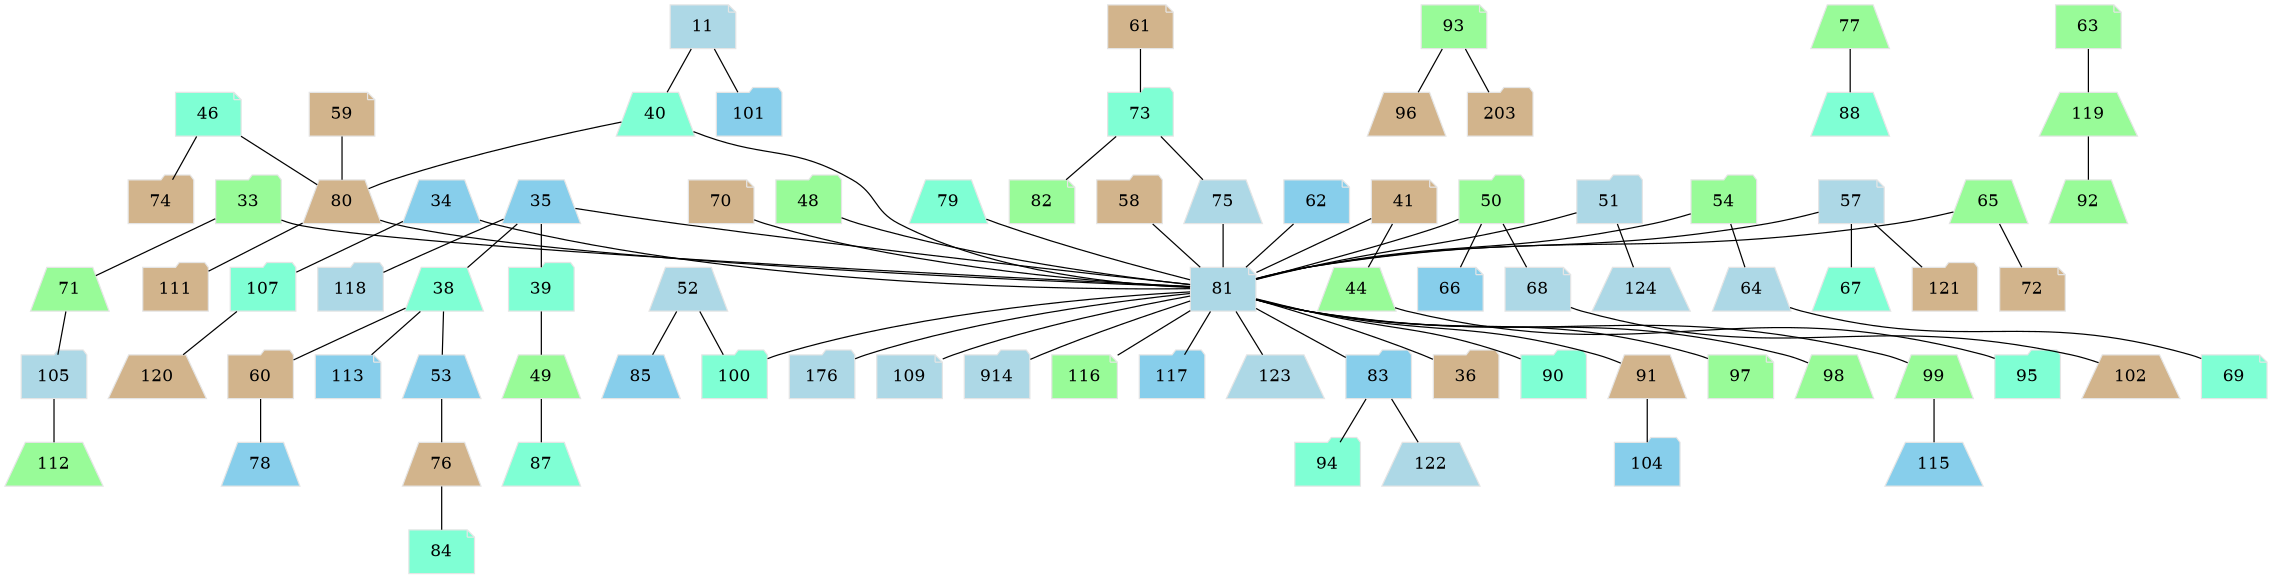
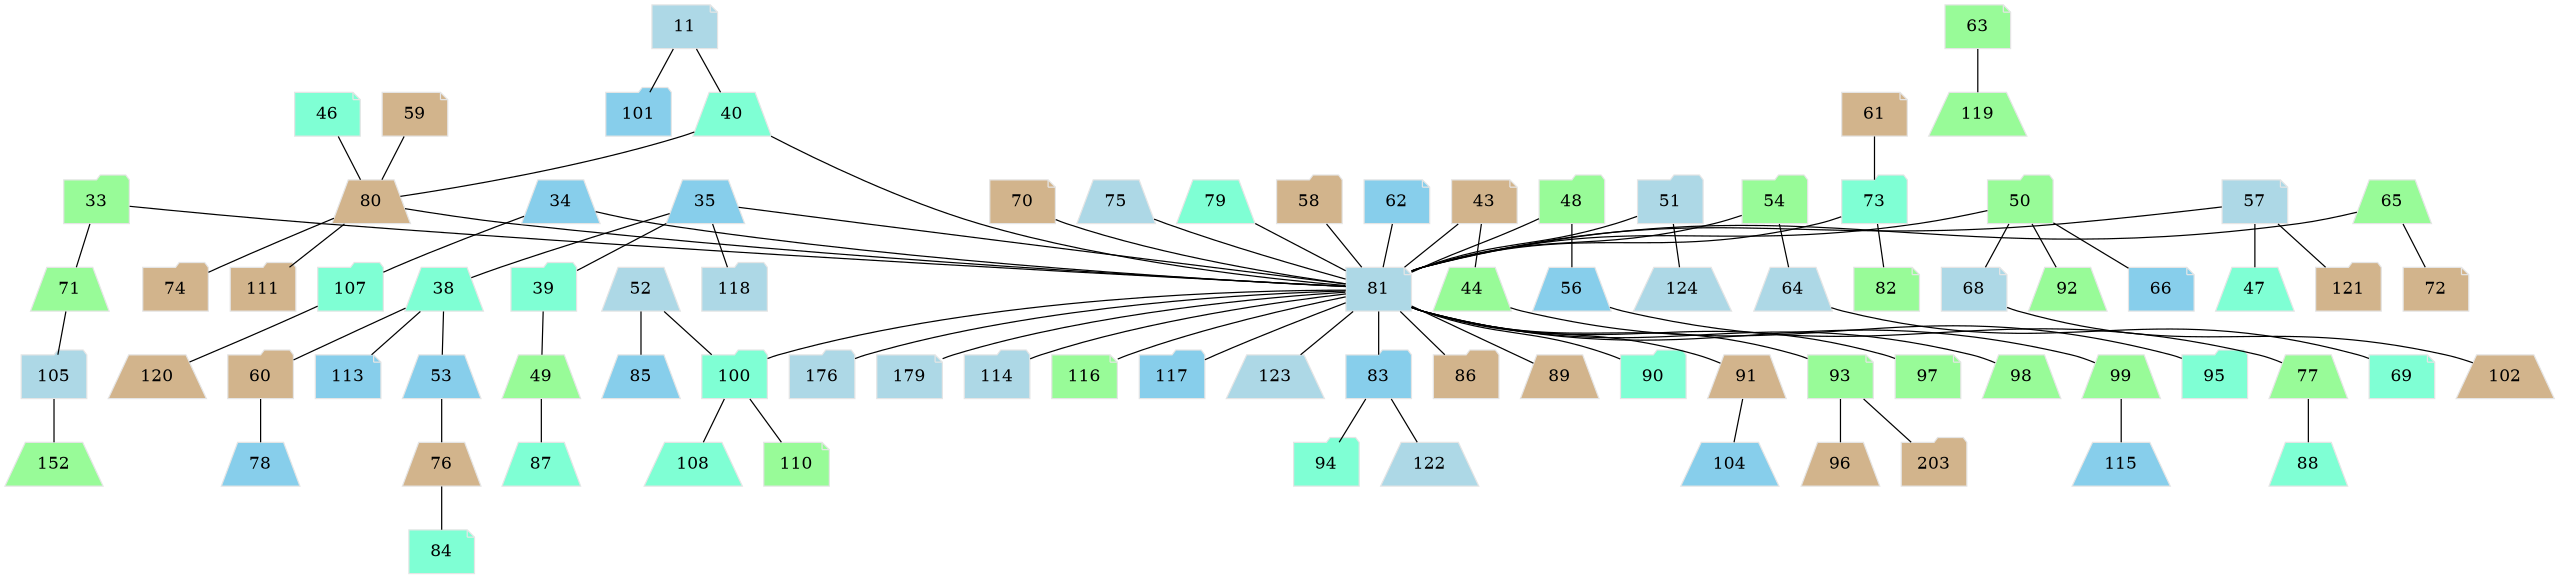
(185, 158) -> (271, 245)
(1182, 158) -> (1626, 243)
(2088, 158) -> (2045, 247)
(1404, 202) -> (1484, 202)
none -> (1572, 289)
(1851, 289) -> (2255, 289)
none -> (1610, 333)
(910, 377) -> (910, 377)
(997, 377) -> (997, 377)
(1466, 377) -> (1466, 377)
none -> (1560, 377)
(54, 464) -> (54, 464)
none -> (693, 464)
none -> (797, 464)
(1647, 464) -> (1730, 464)
